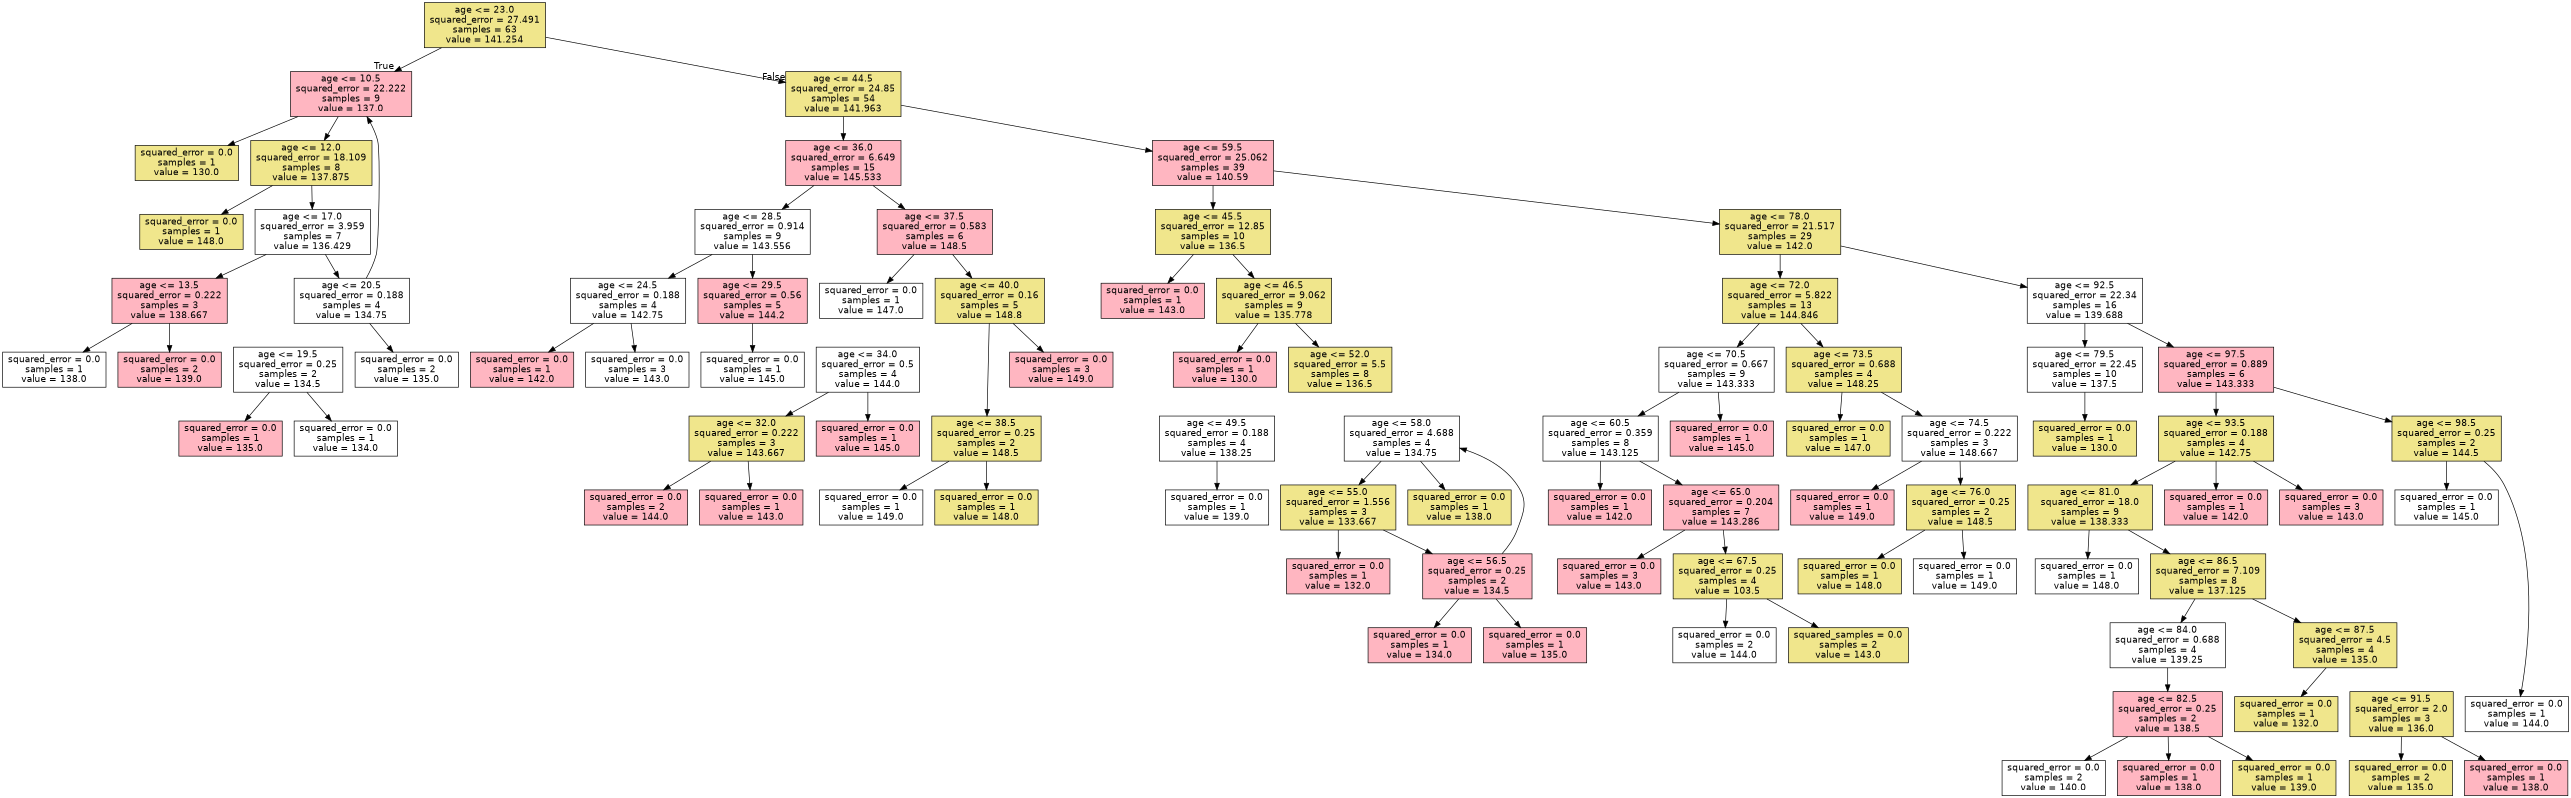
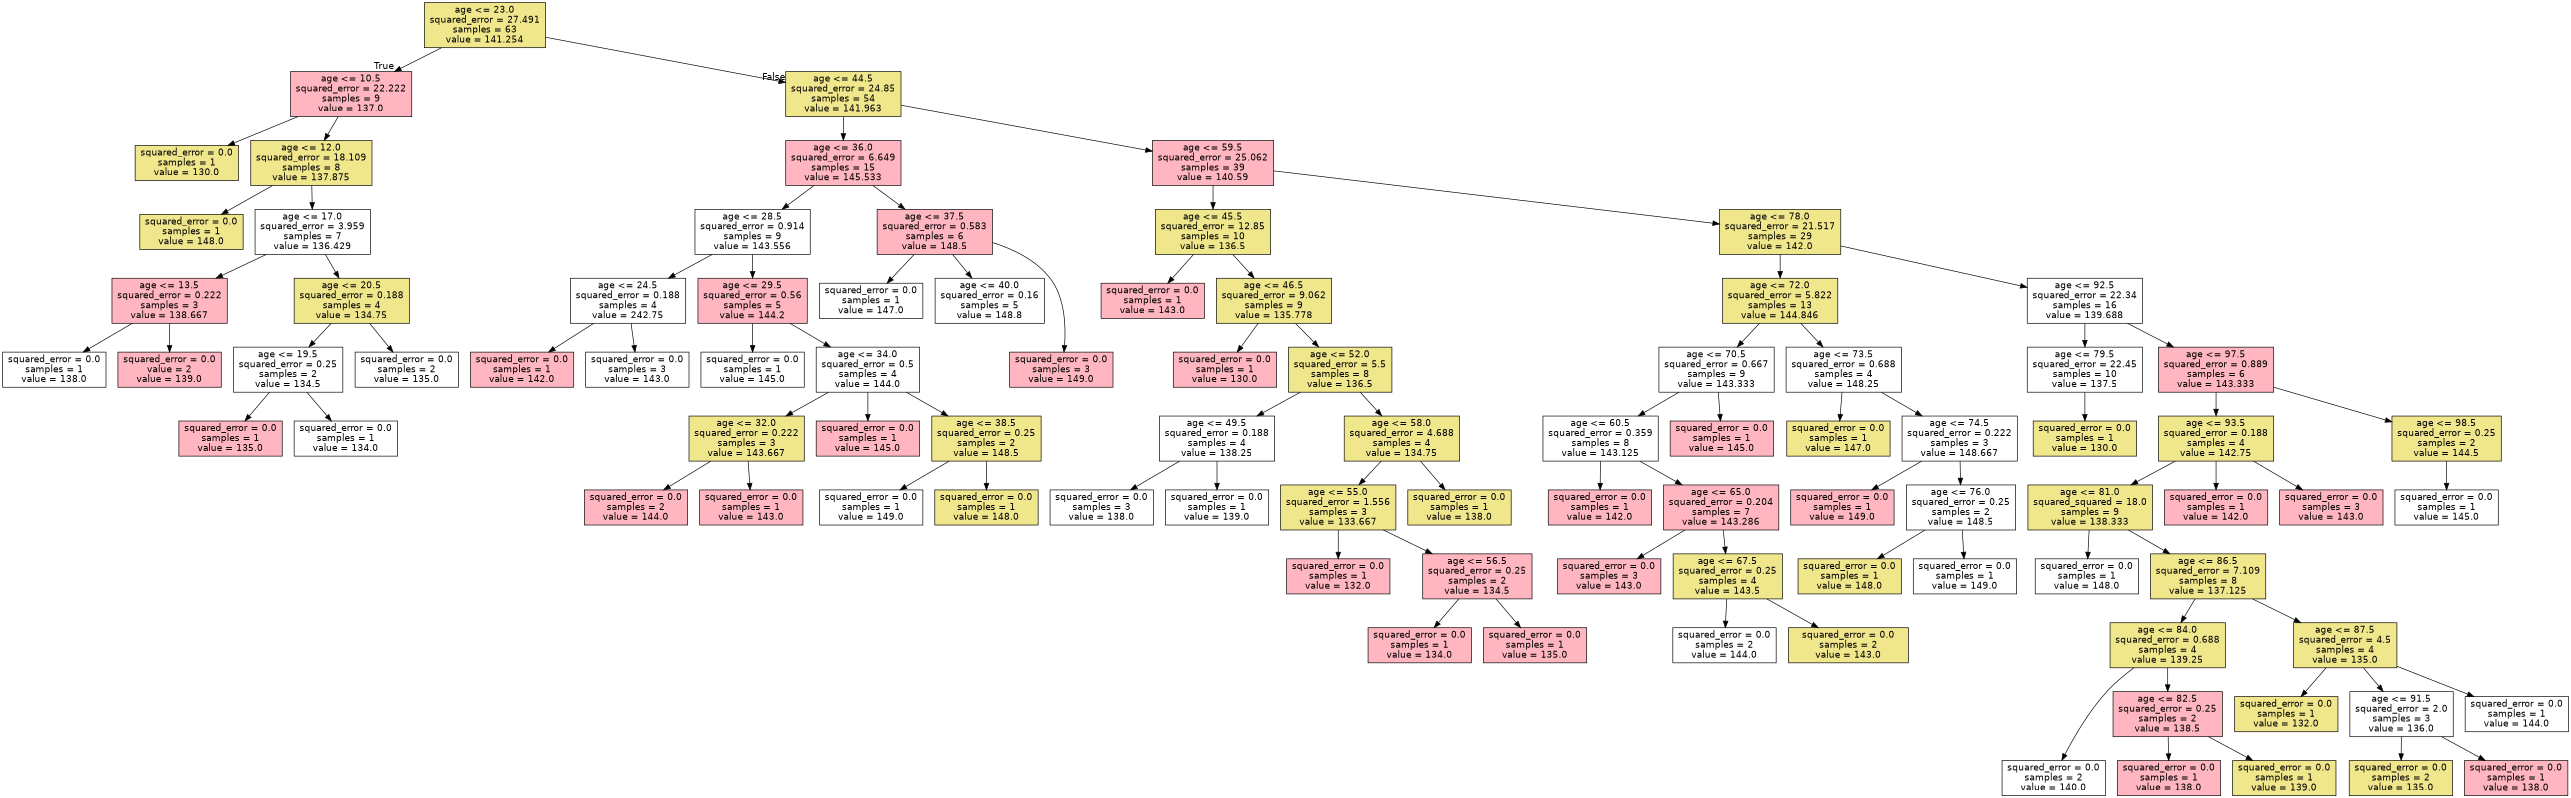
(379, 201) -> (322, 333)
(352, 301) -> (352, 301)
(628, 301) -> (628, 301)
(990, 301) -> (990, 301)
none -> (807, 334)
(1026, 335) -> (1050, 279)
(988, 366) -> (924, 402)
(170, 370) -> (170, 370)
(1844, 370) -> (1844, 370)
none -> (1282, 402)
(1402, 439) -> (1402, 439)
(1520, 491) -> (1369, 402)
none -> (1102, 507)
(1961, 507) -> (1961, 507)
(2090, 507) -> (2090, 507)
(2527, 570) -> (2432, 680)
(1728, 576) -> (1728, 576)
(1848, 645) -> (1848, 645)
(2168, 645) -> (2168, 645)
none -> (2371, 677)
(2402, 714) -> (2402, 714)
(2109, 747) -> (2094, 707)
